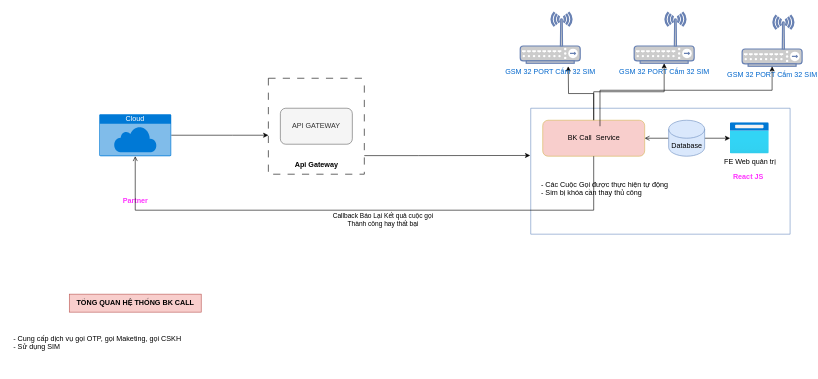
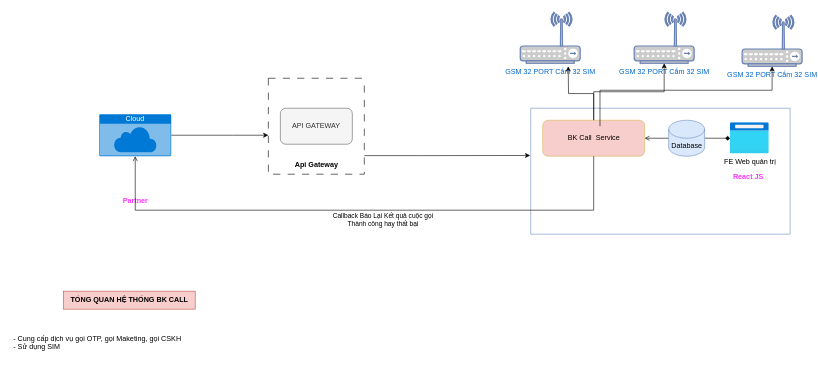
(725, 138) -> (724, 138)
(629, 190) -> none
(135, 303) -> (129, 300)
